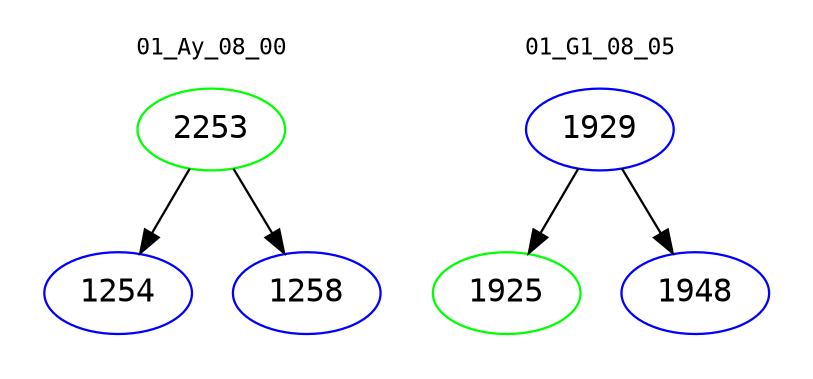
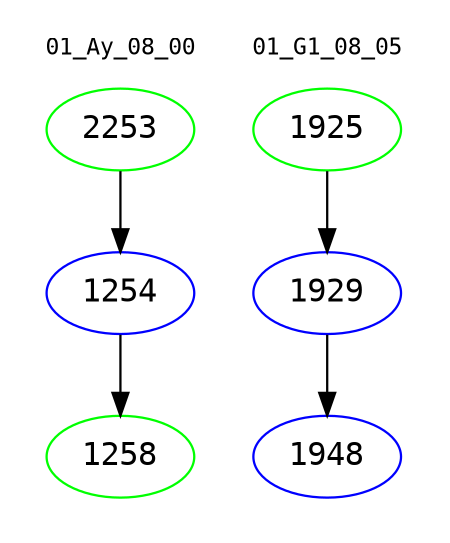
(253, 201) -> (120, 364)
(559, 201) -> (327, 200)
(307, 293) -> (120, 457)
